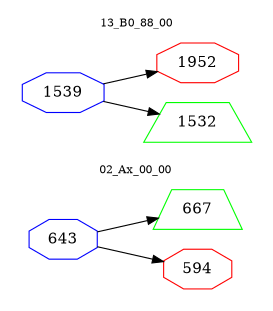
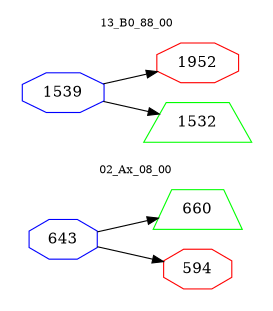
(136, 170) -> (136, 170)
(198, 210) -> (198, 210)
